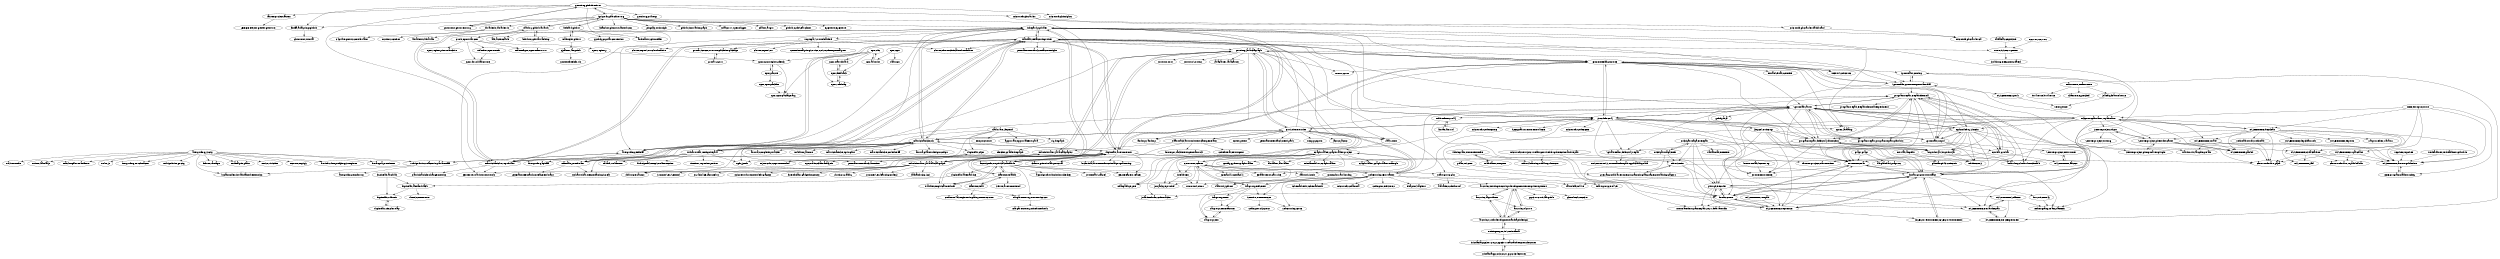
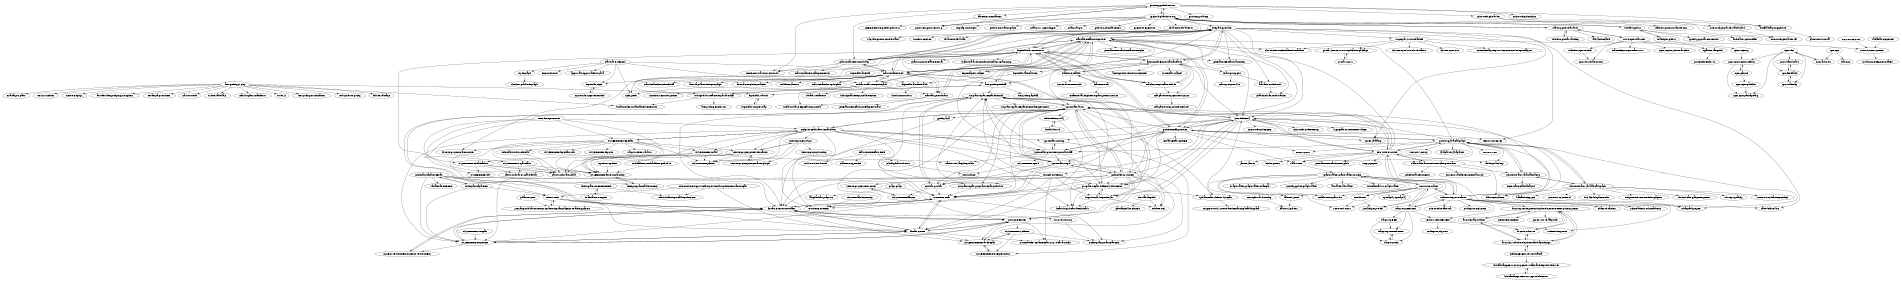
(1253, 39) -> (1247, 55)
(1143, 45) -> (1305, 43)
(1613, 133) -> (1227, 162)
(2041, 197) -> (1063, 220)
